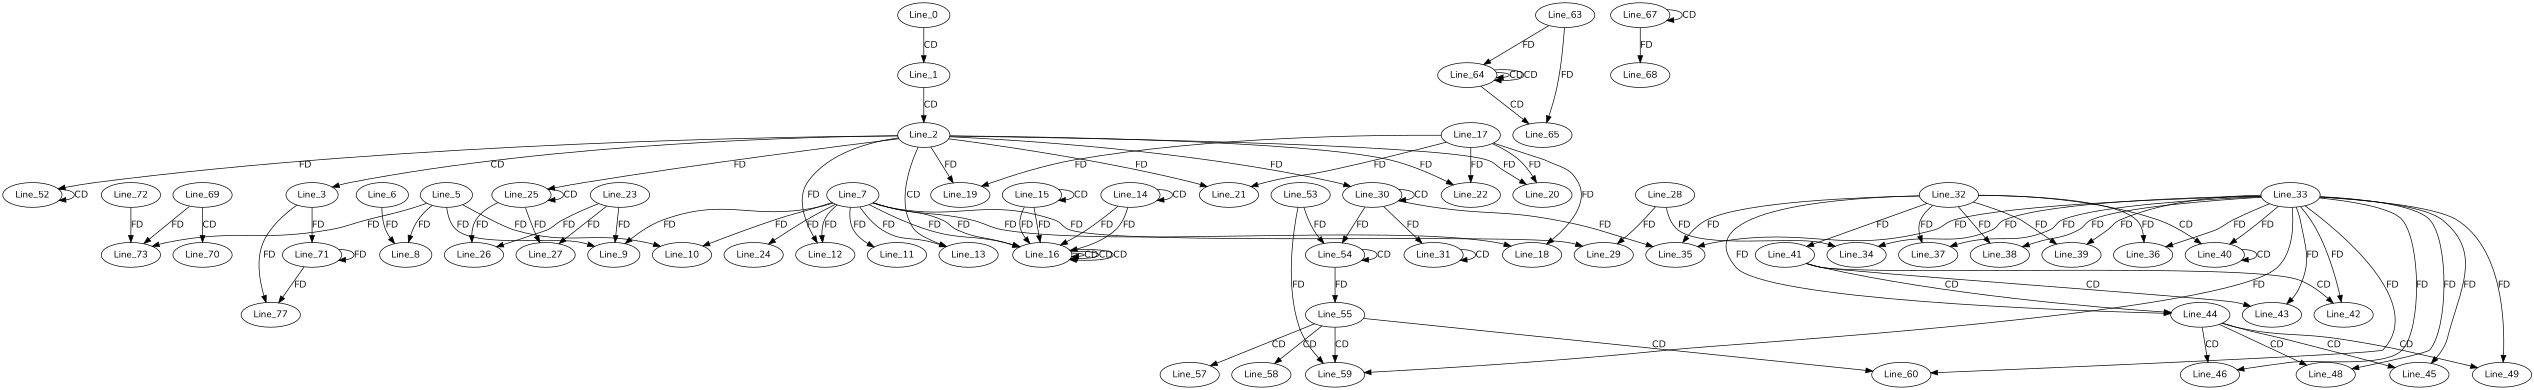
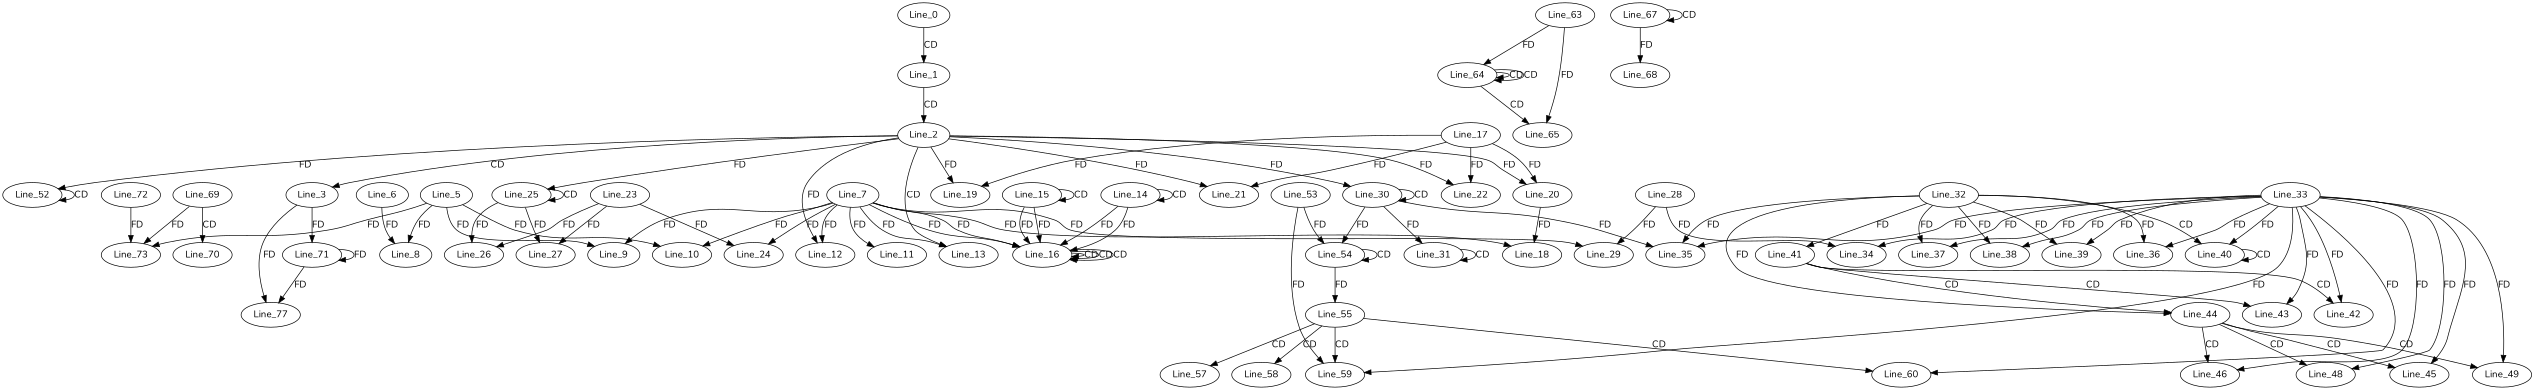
(1570, 172) -> (1538, 221)
(617, 221) -> (683, 223)
